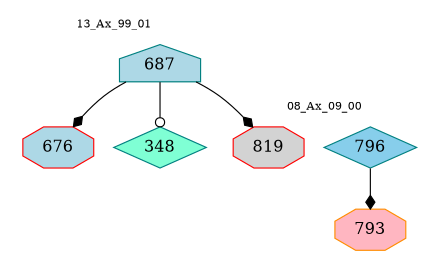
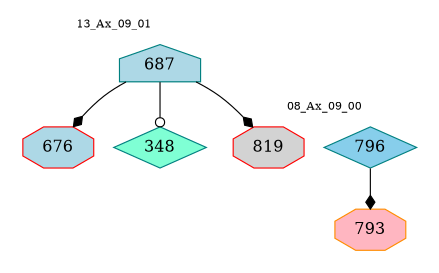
(114, 25) -> (114, 25)
